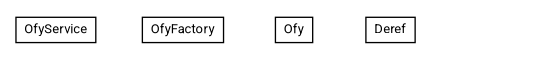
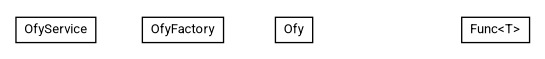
(390, 29) -> none
none -> (495, 29)
